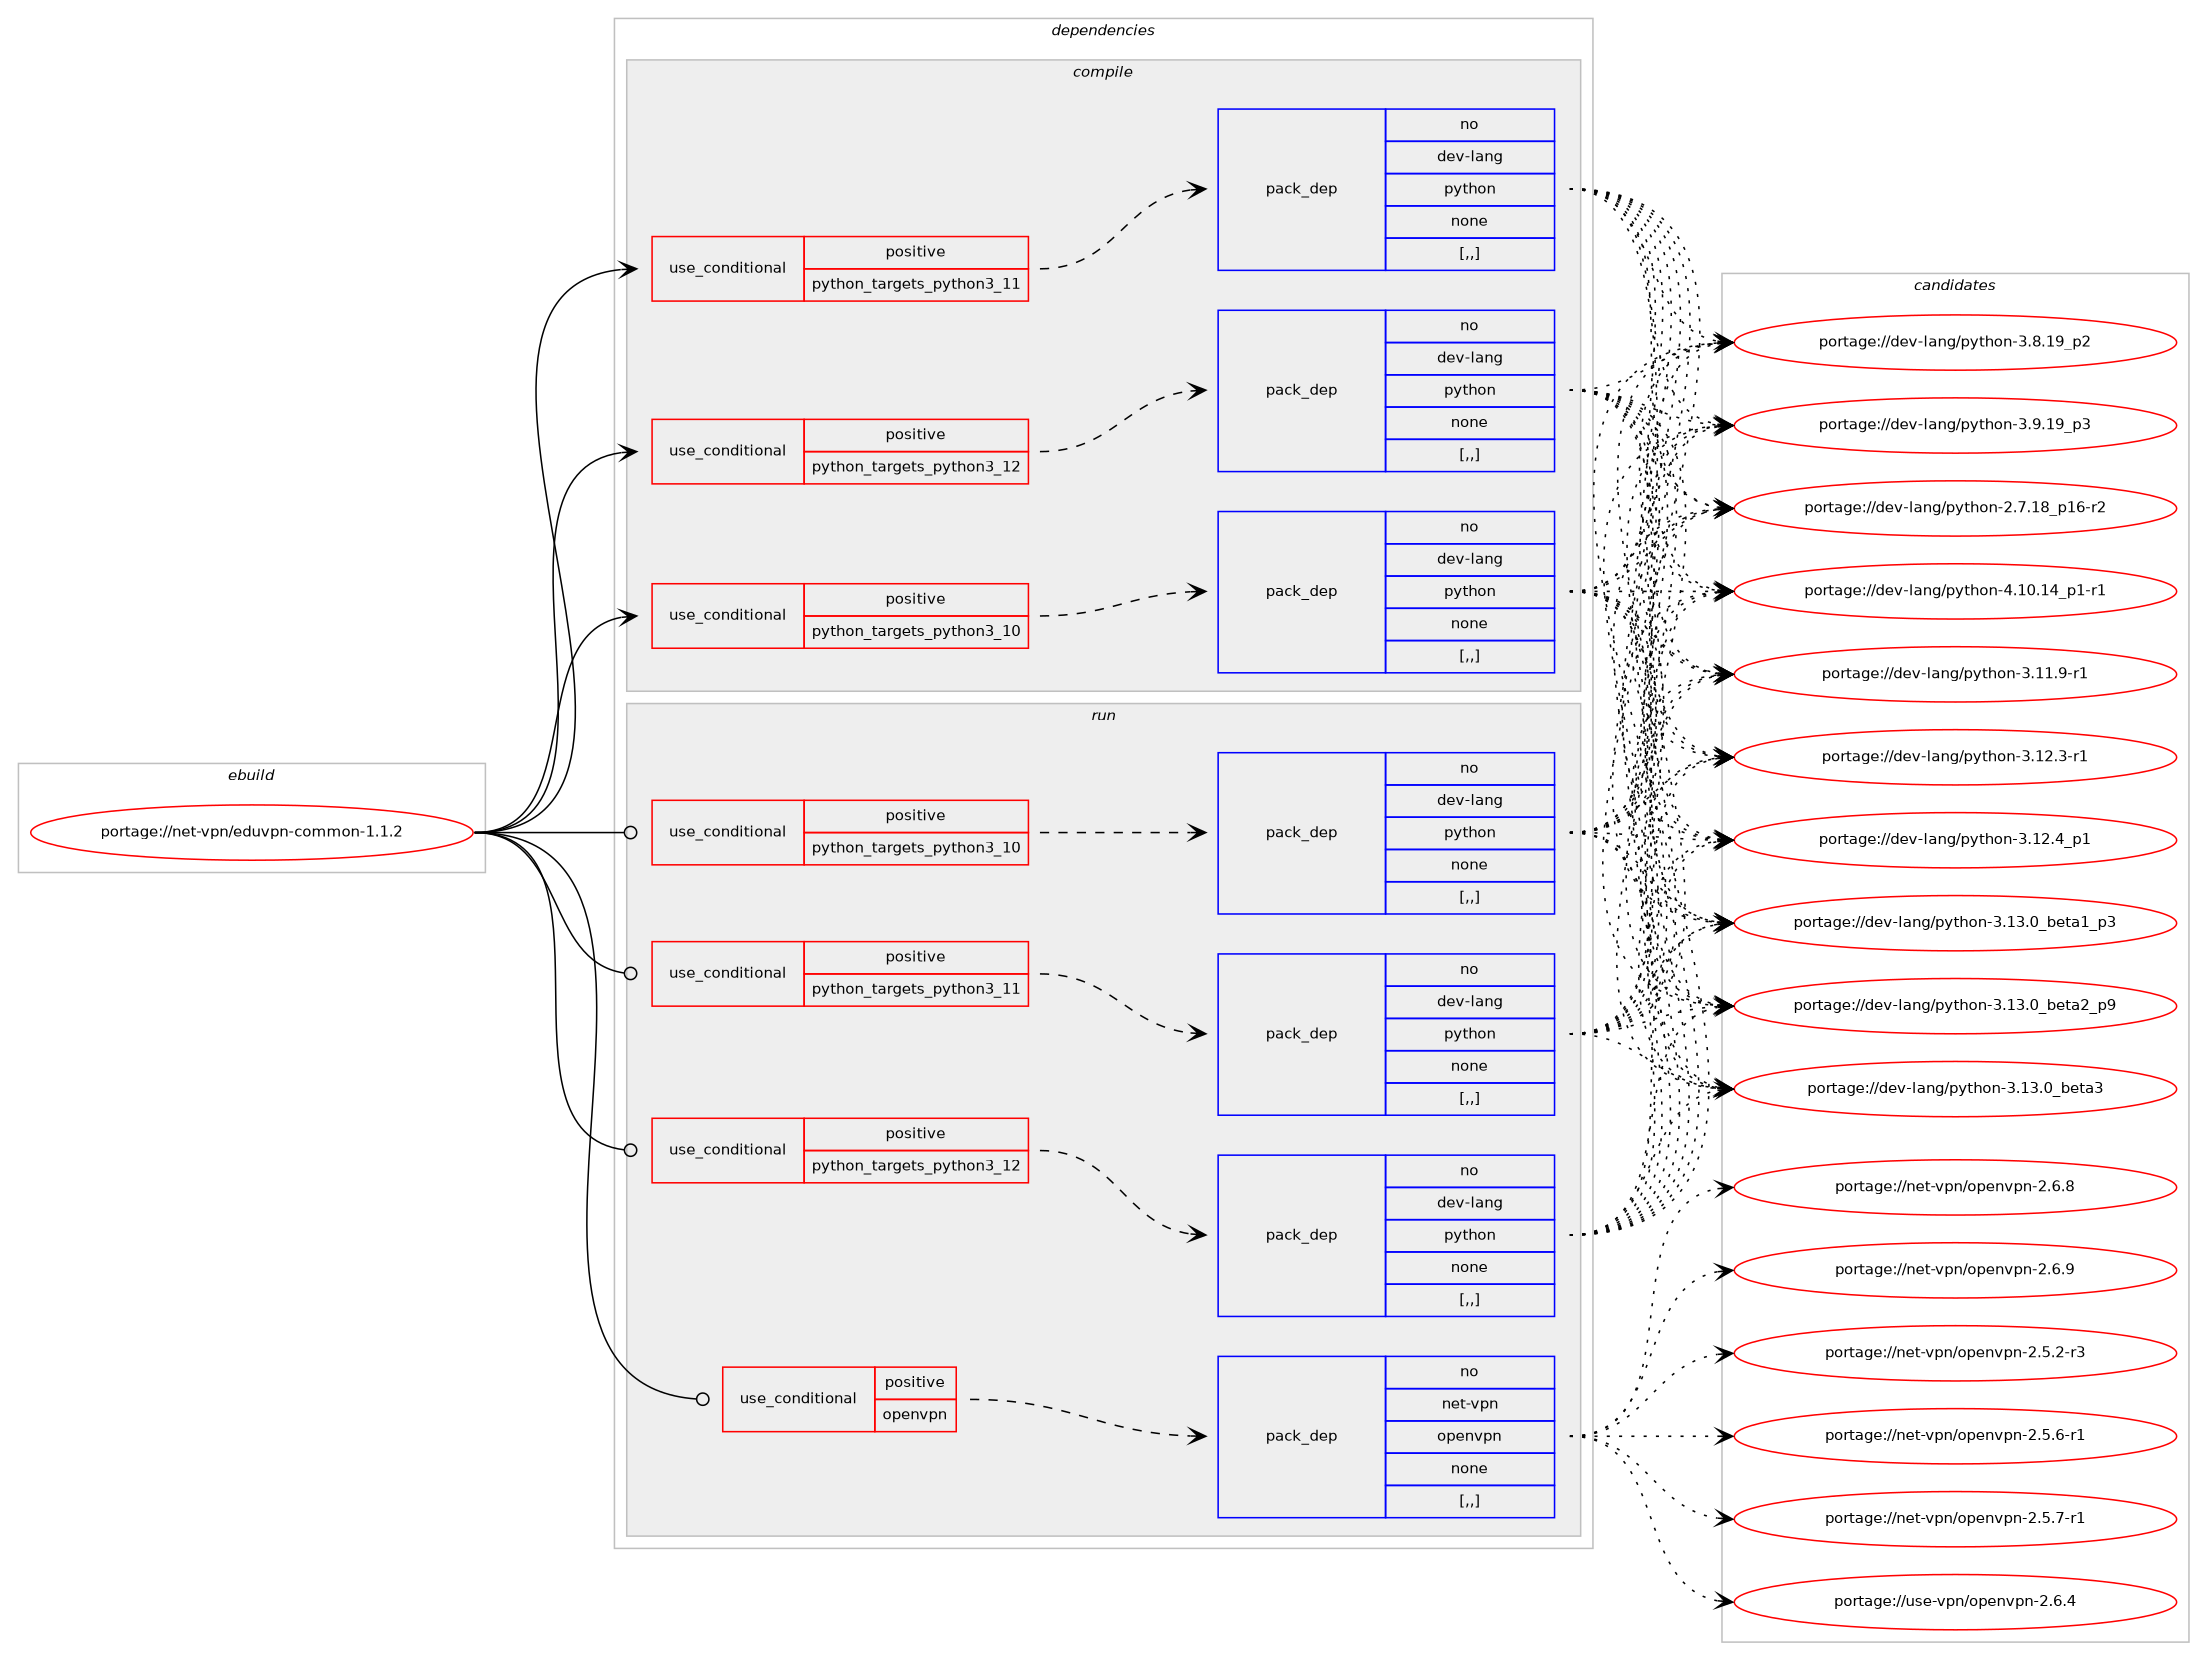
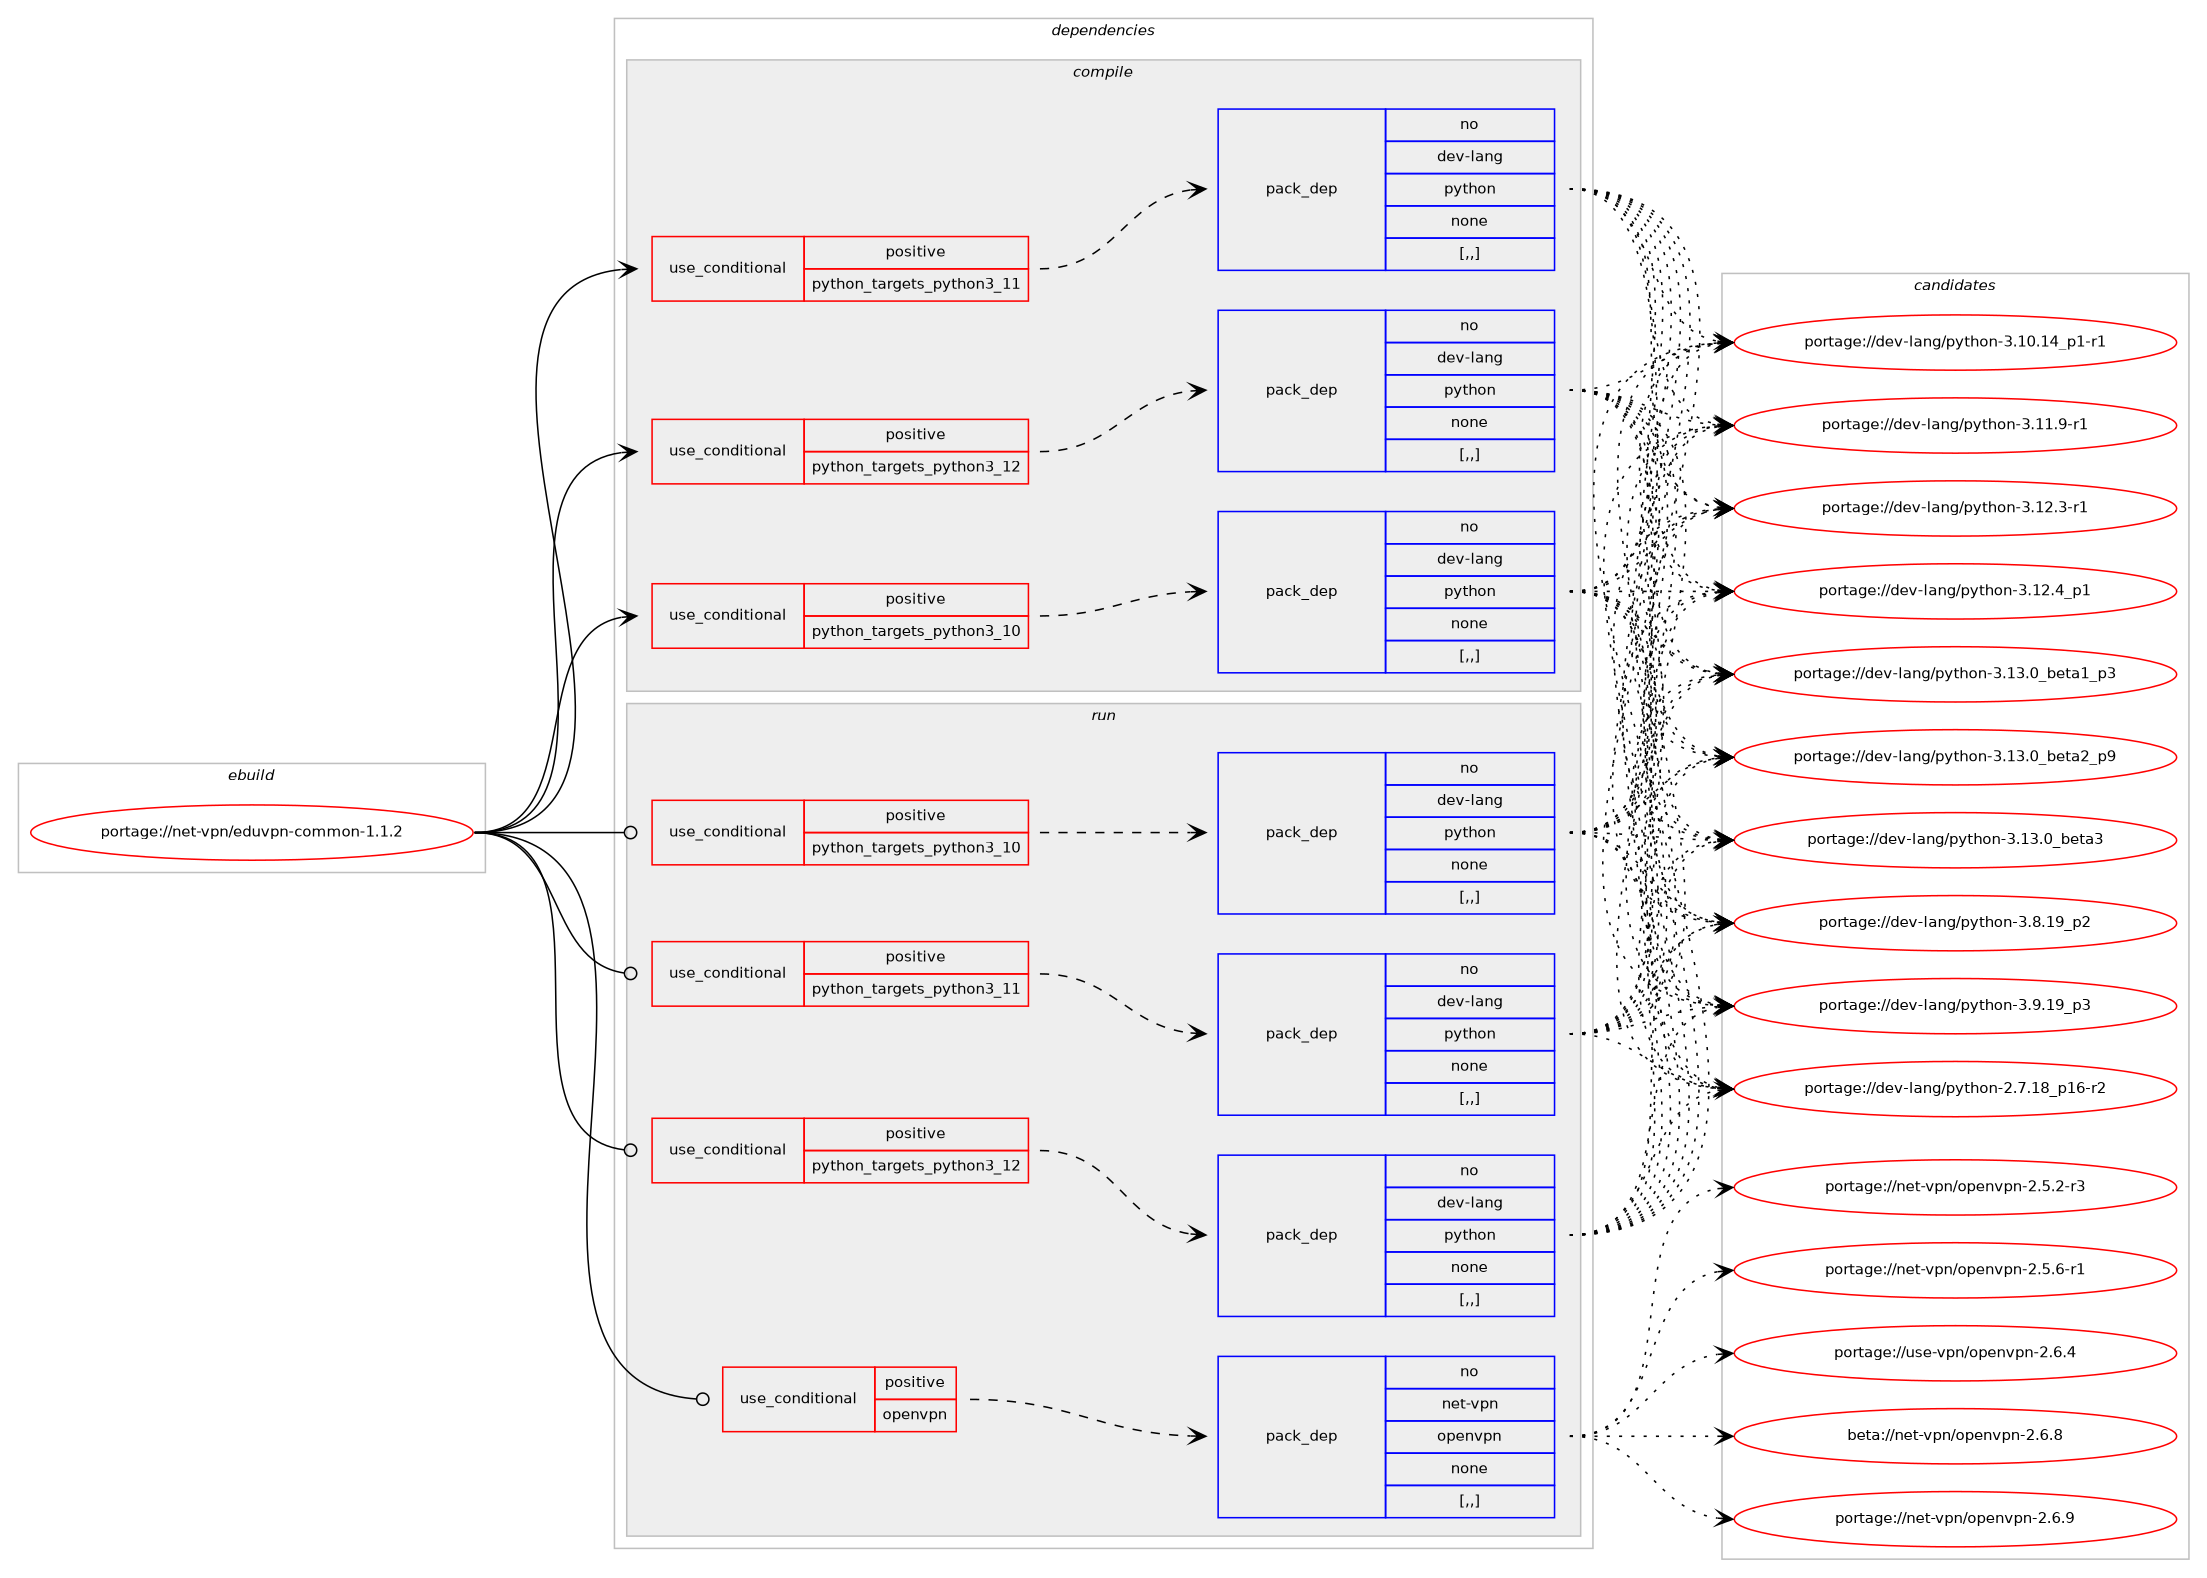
(1955, 591) -> (1955, 343)
(1955, 1187) -> (1955, 1436)
(1955, 1519) -> none
